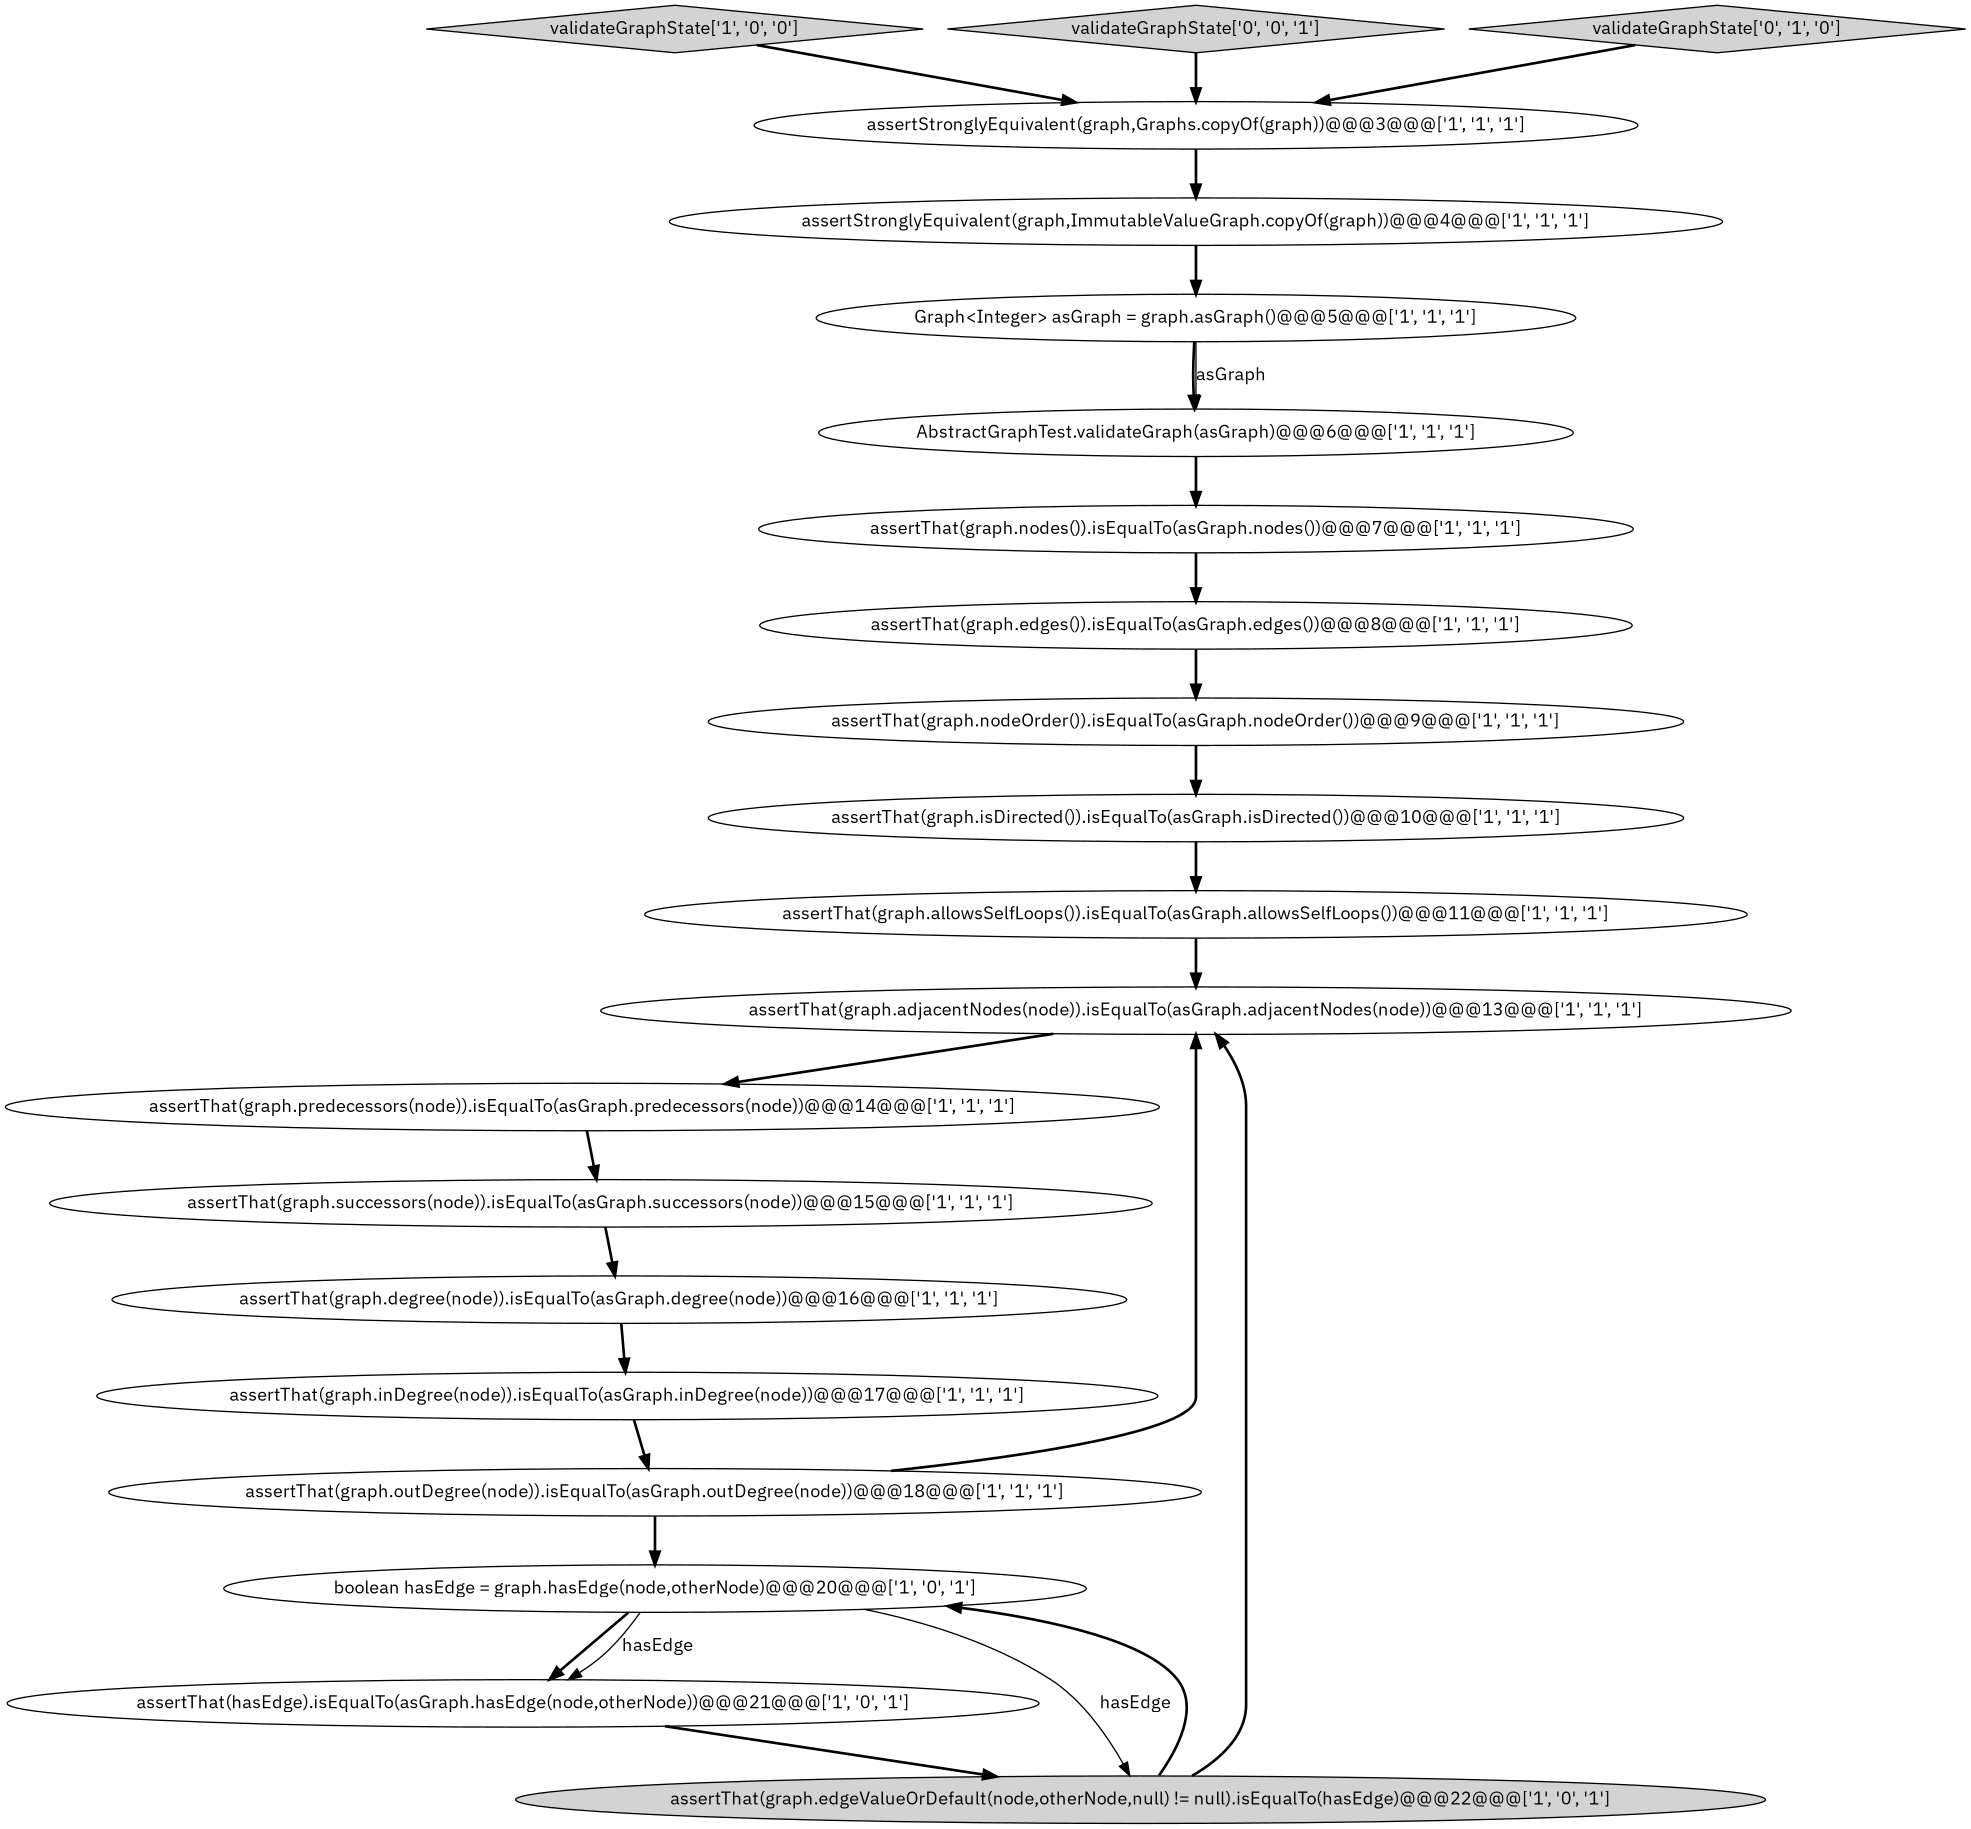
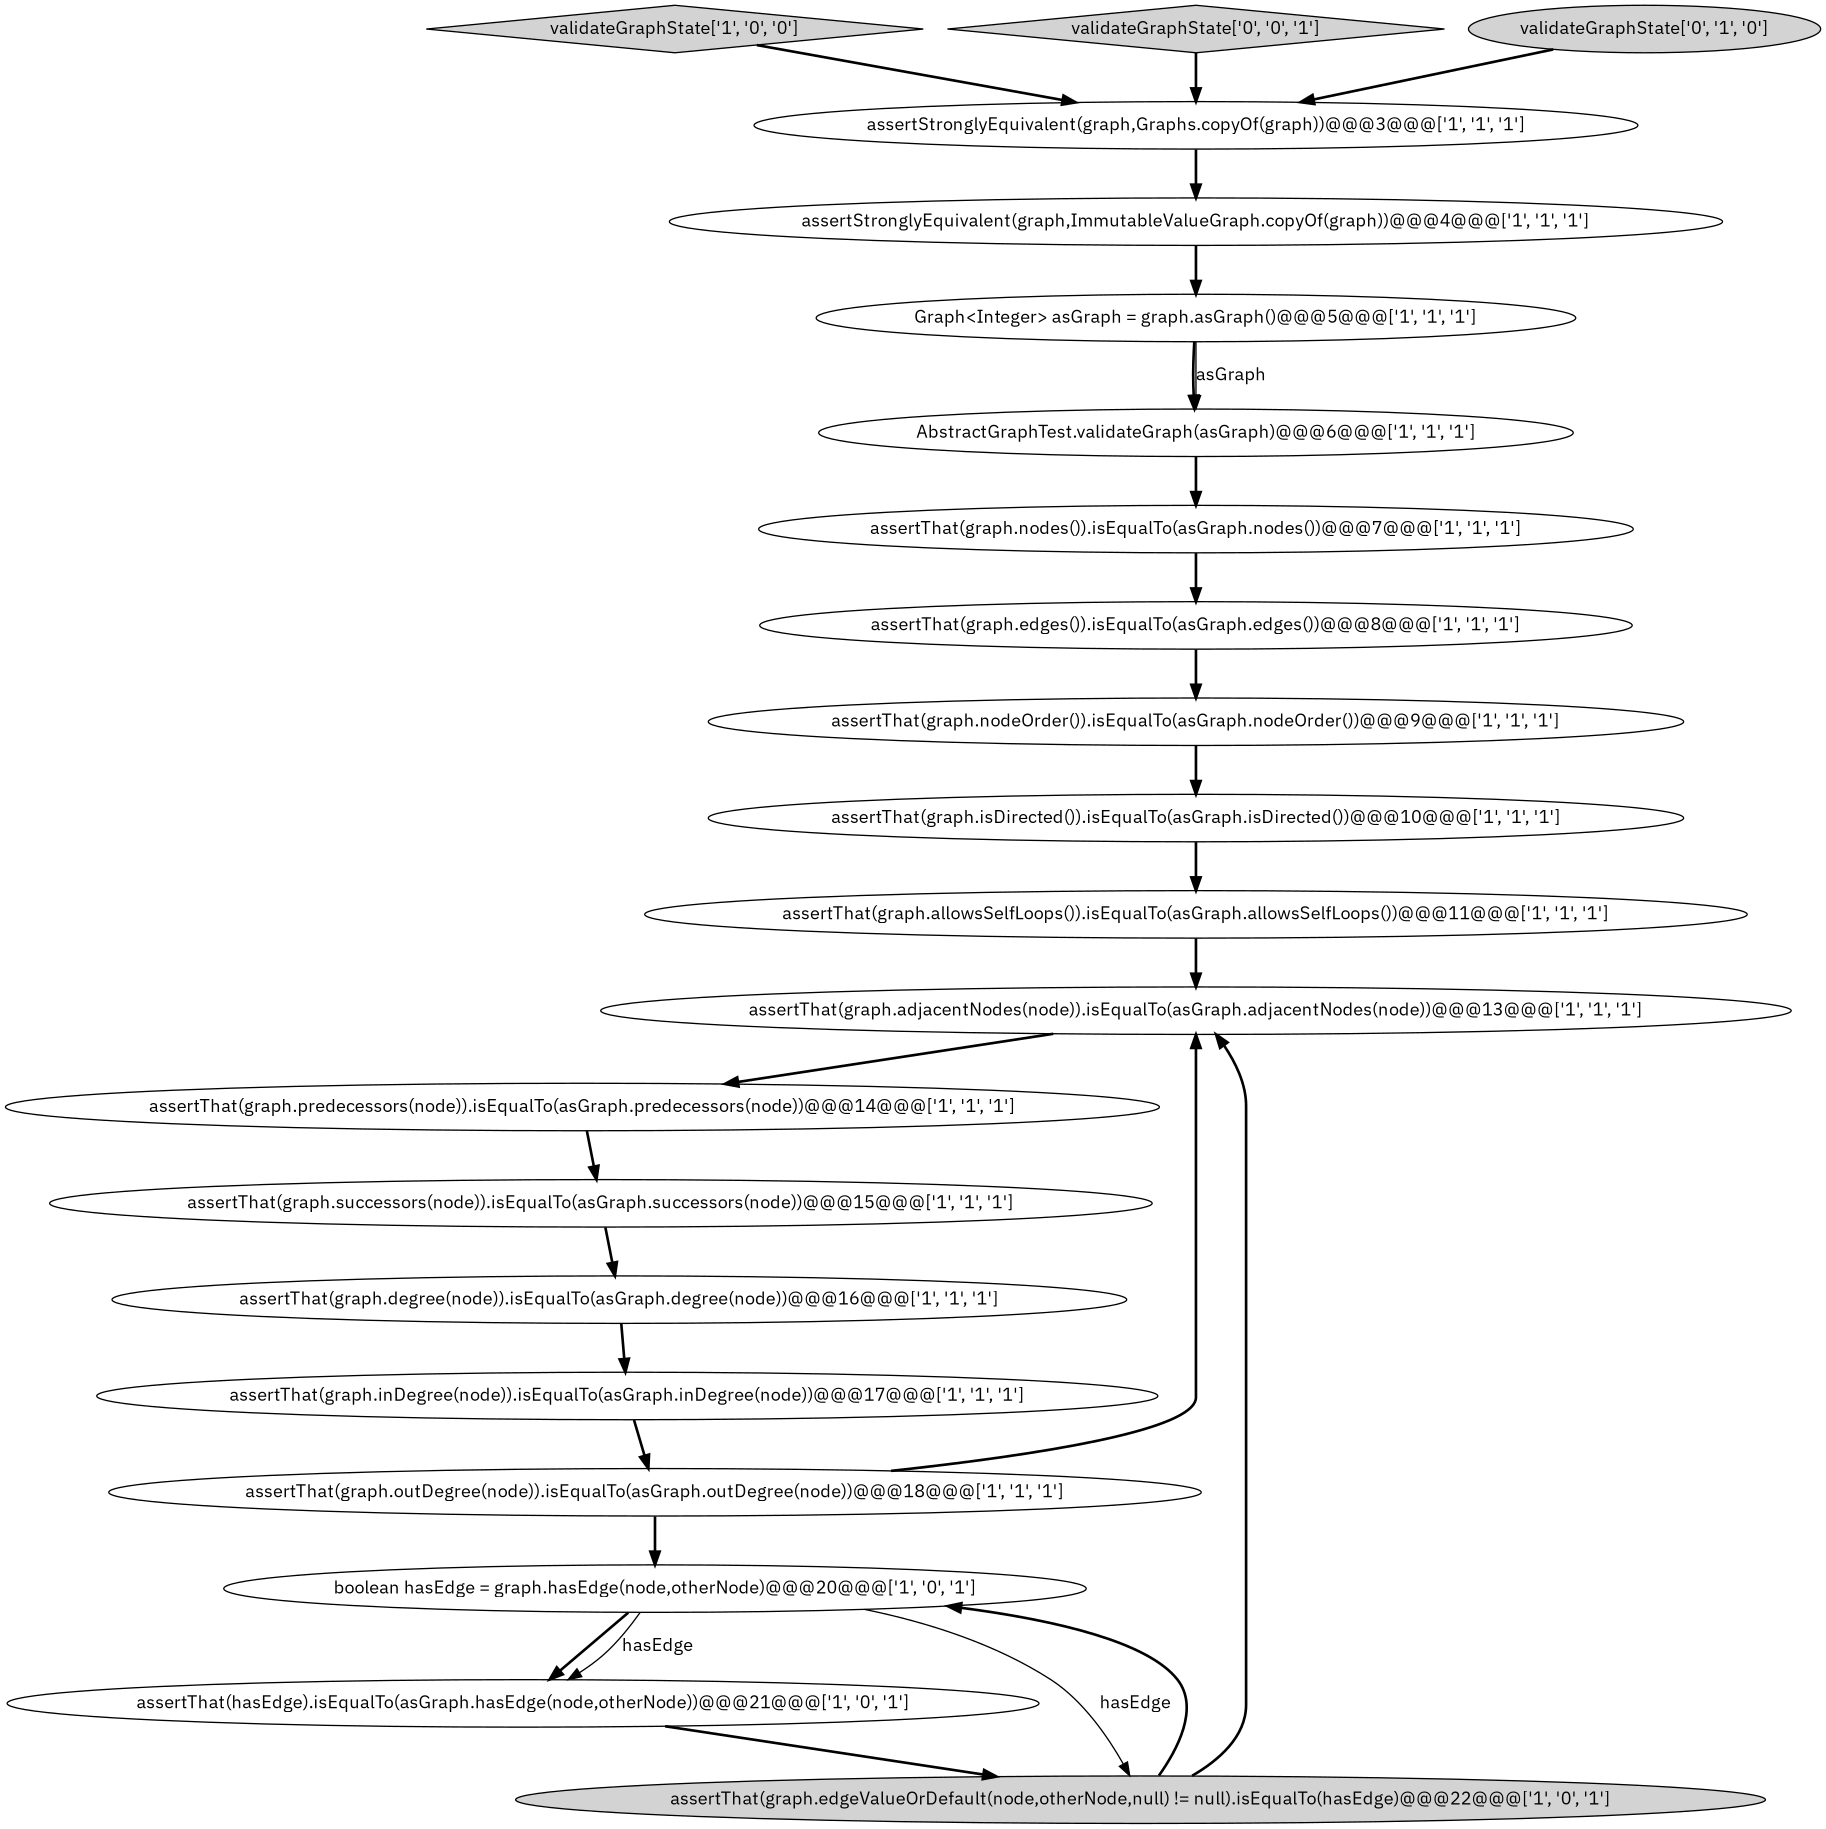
(1717, 29) -> (1645, 29)
